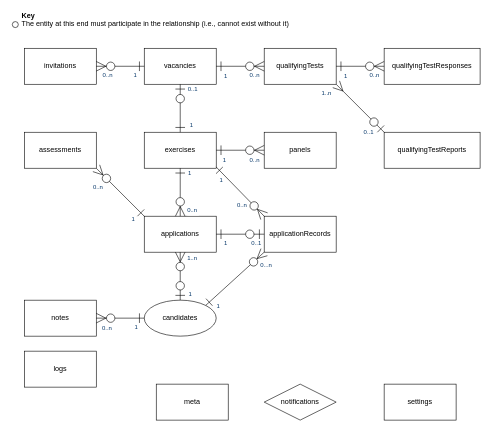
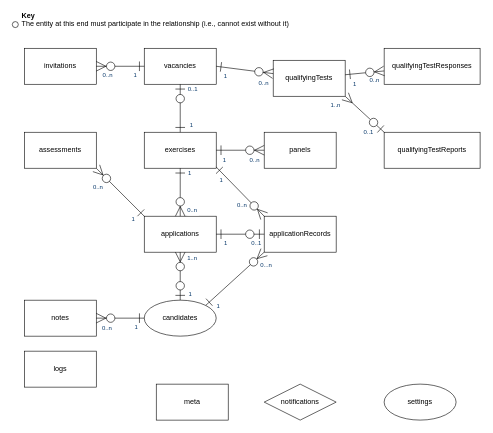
(300, 66) -> (309, 78)
(420, 402) -> (420, 402)
